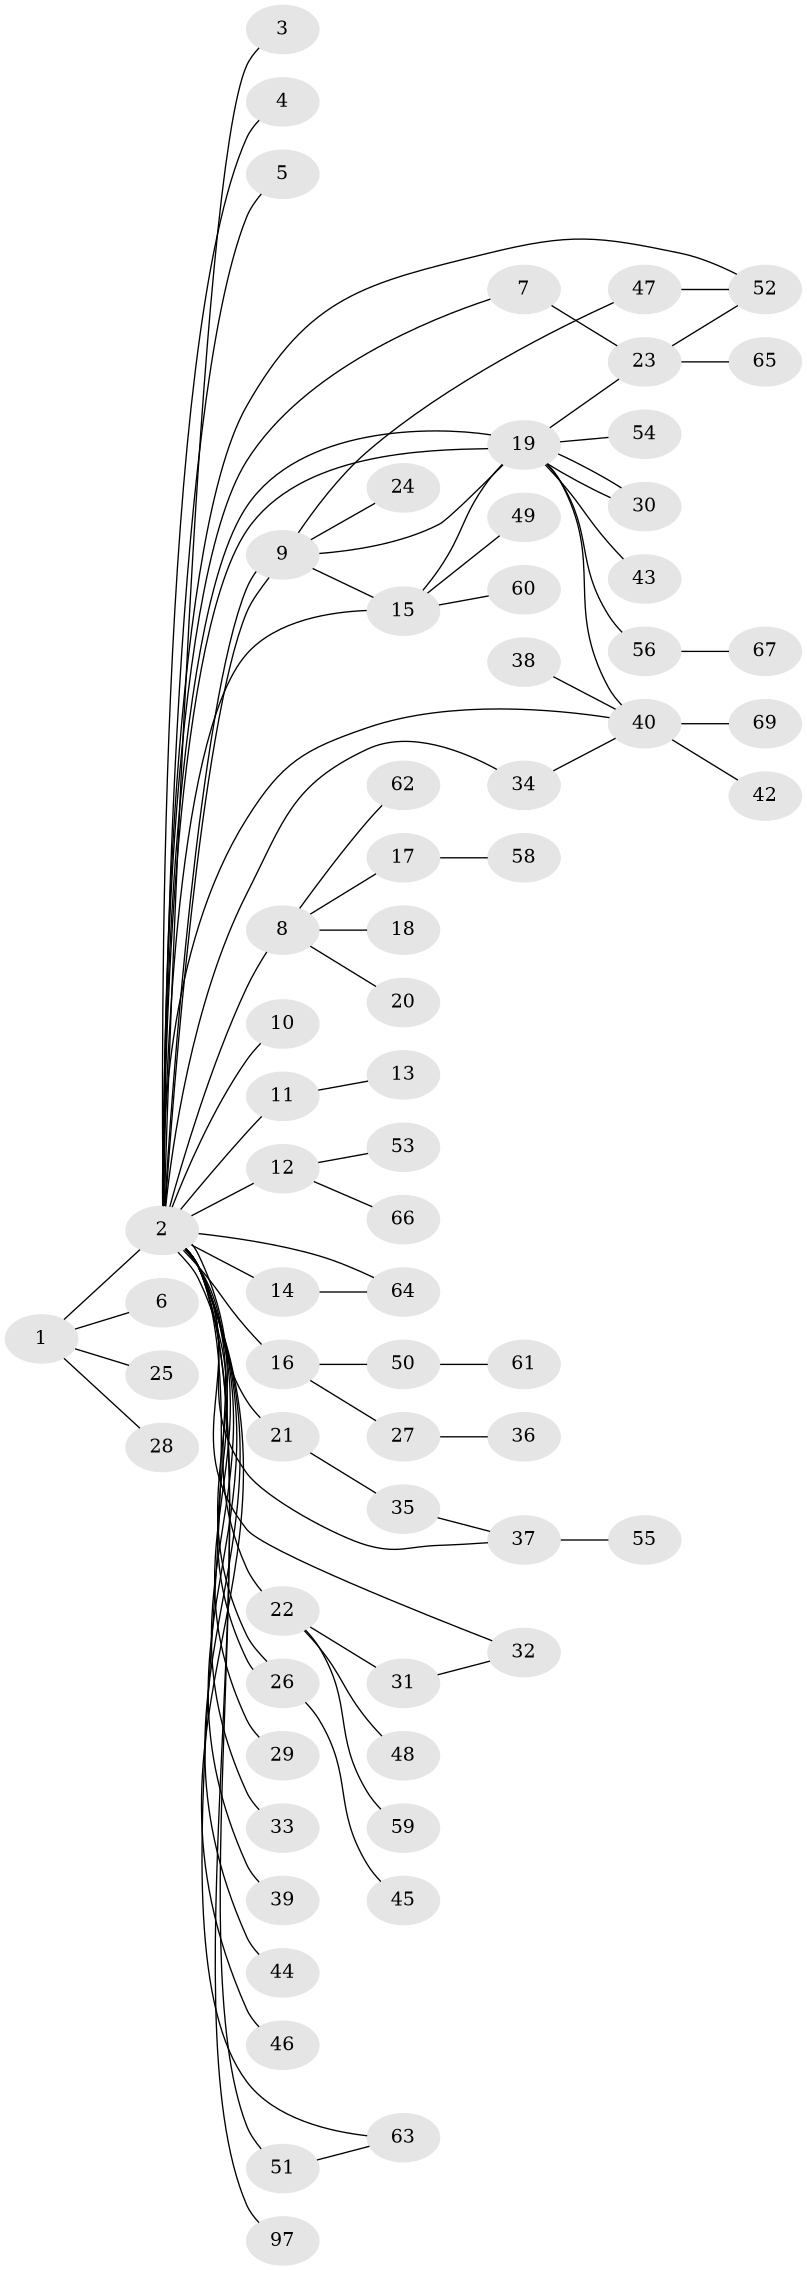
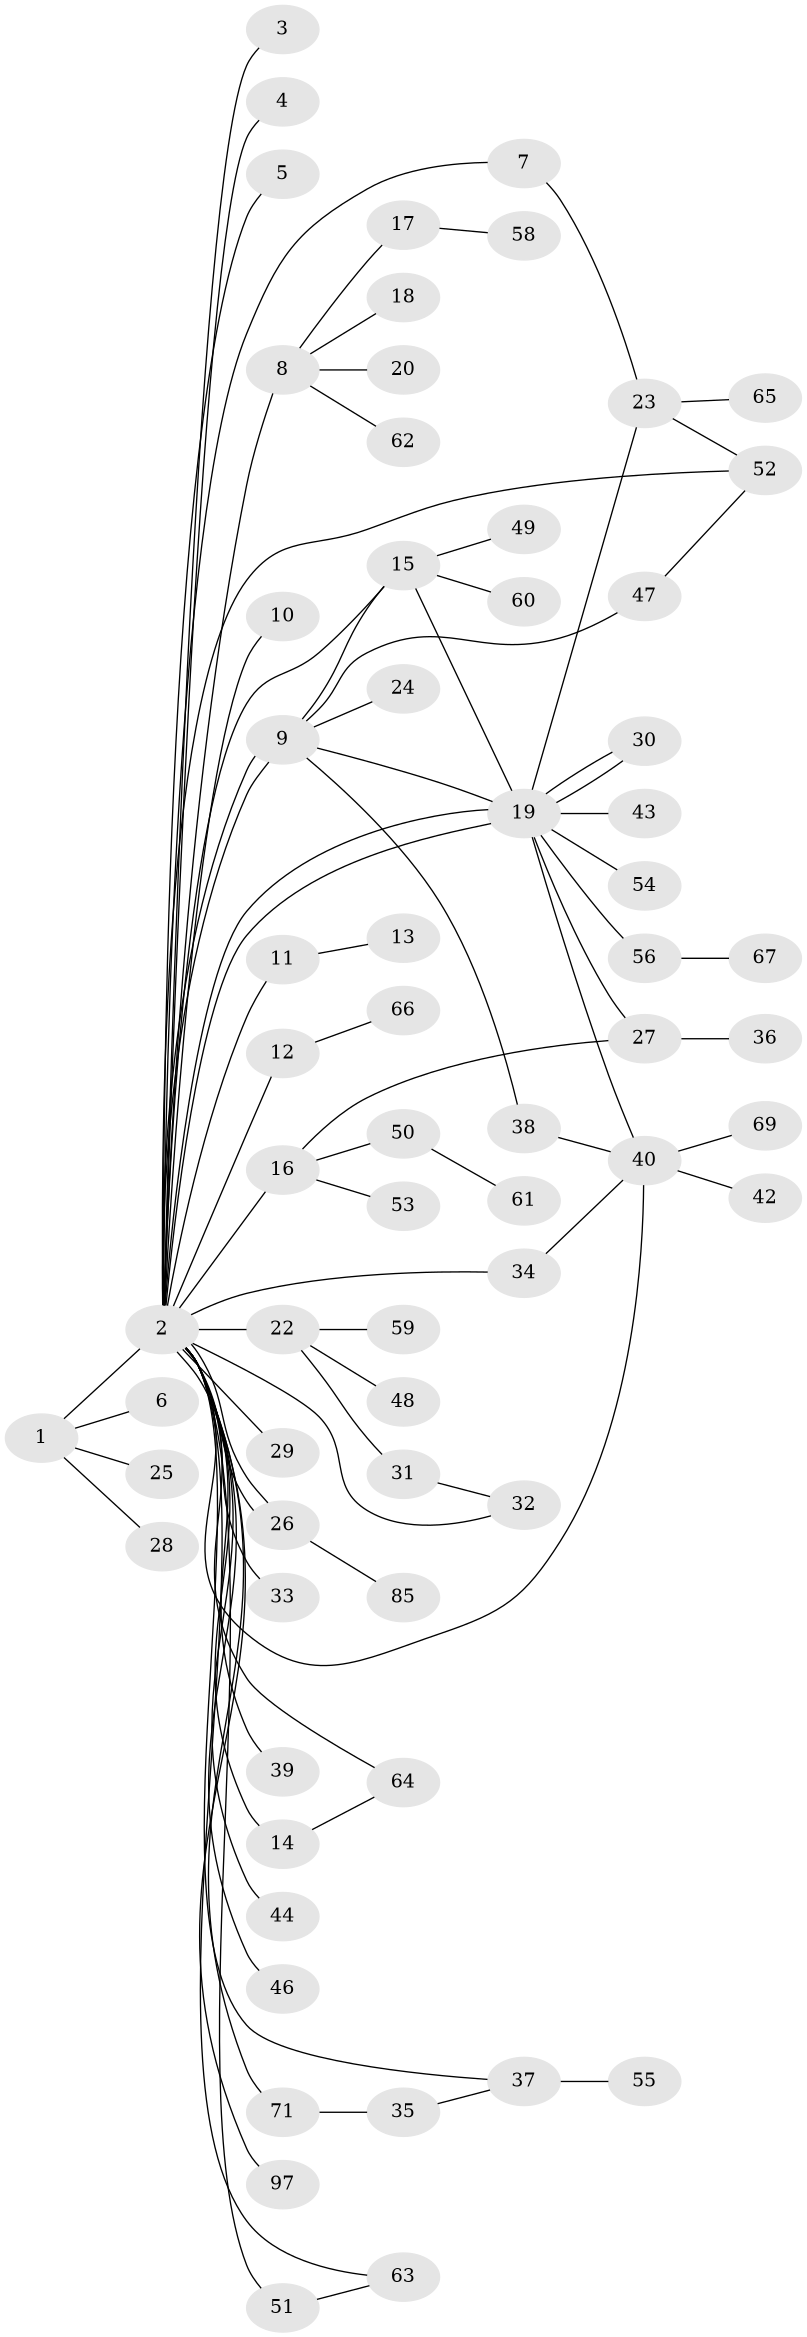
none -> (445, 911)
none -> (574, 930)
(343, 1158) -> (343, 1188)
(283, 1437) -> (283, 2112)
(403, 1901) -> (403, 1598)
